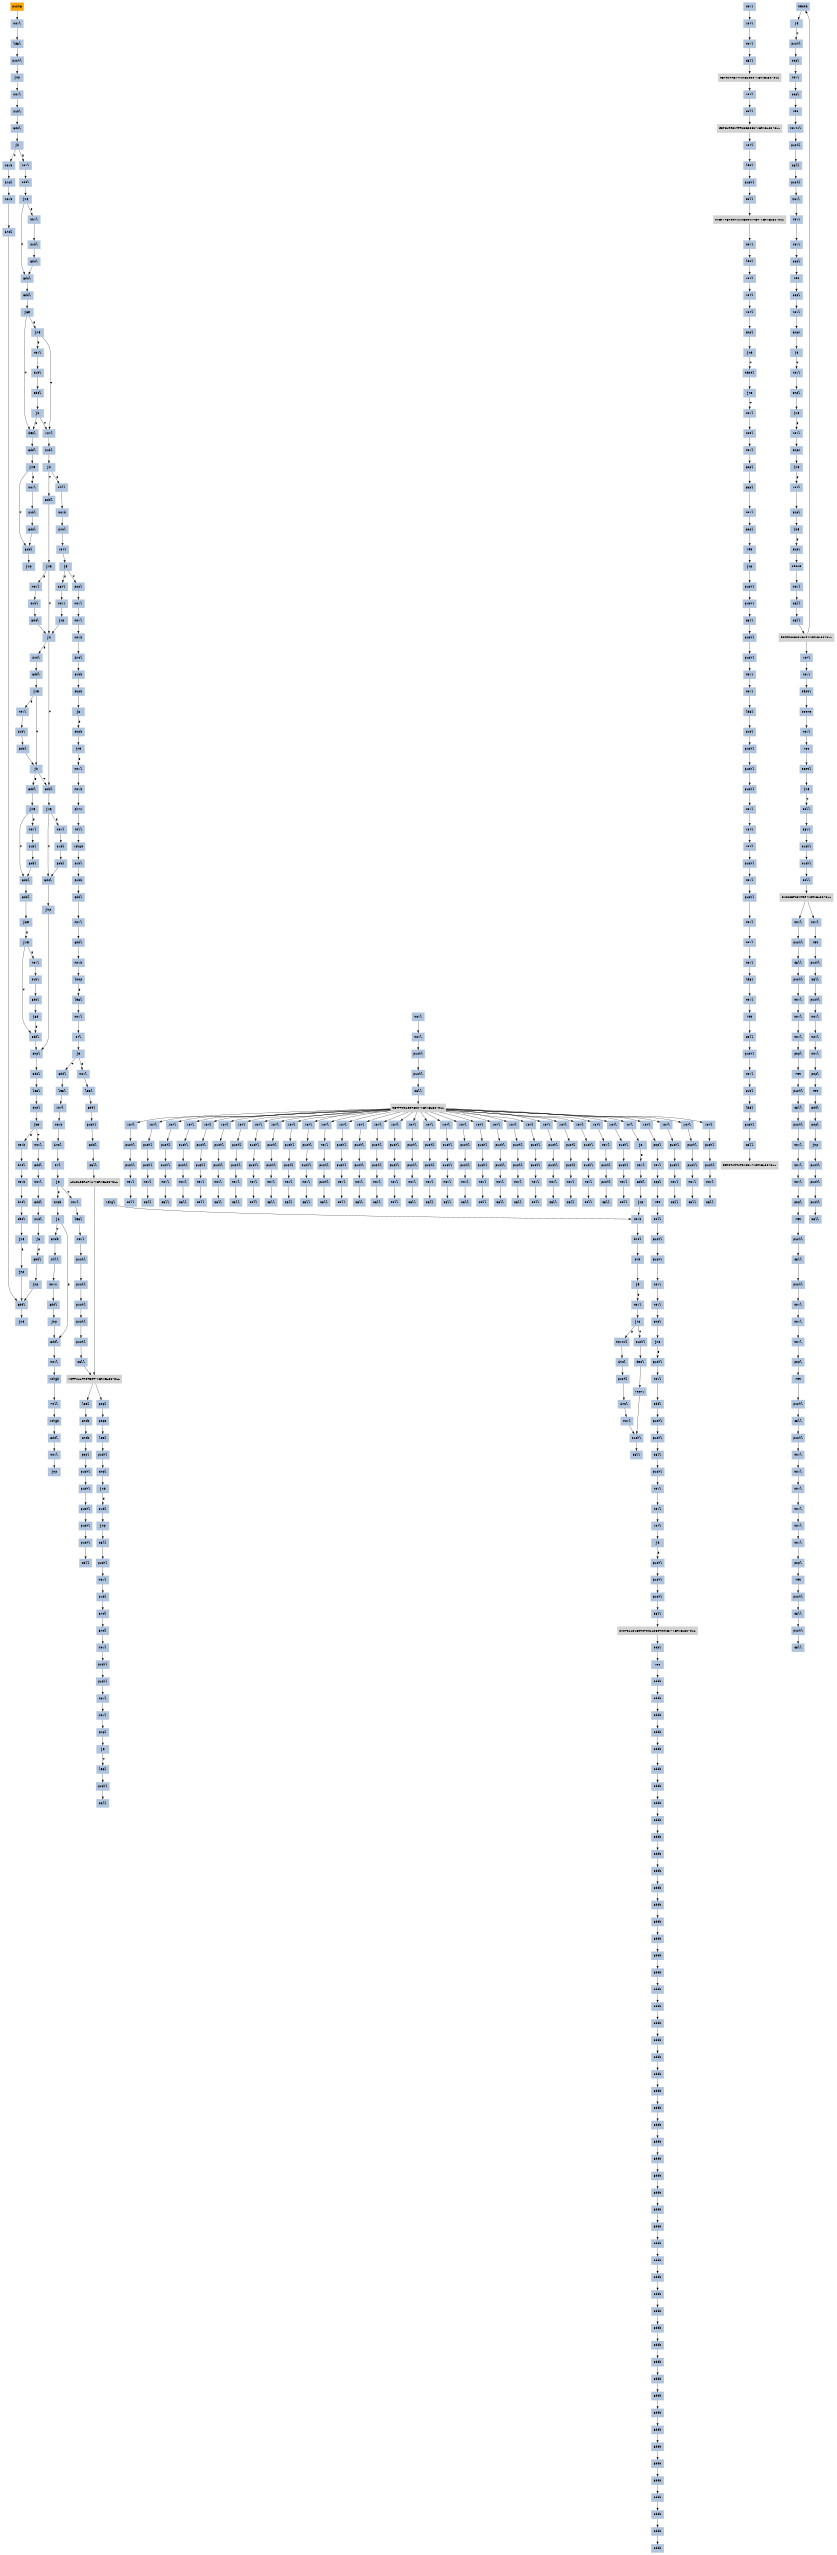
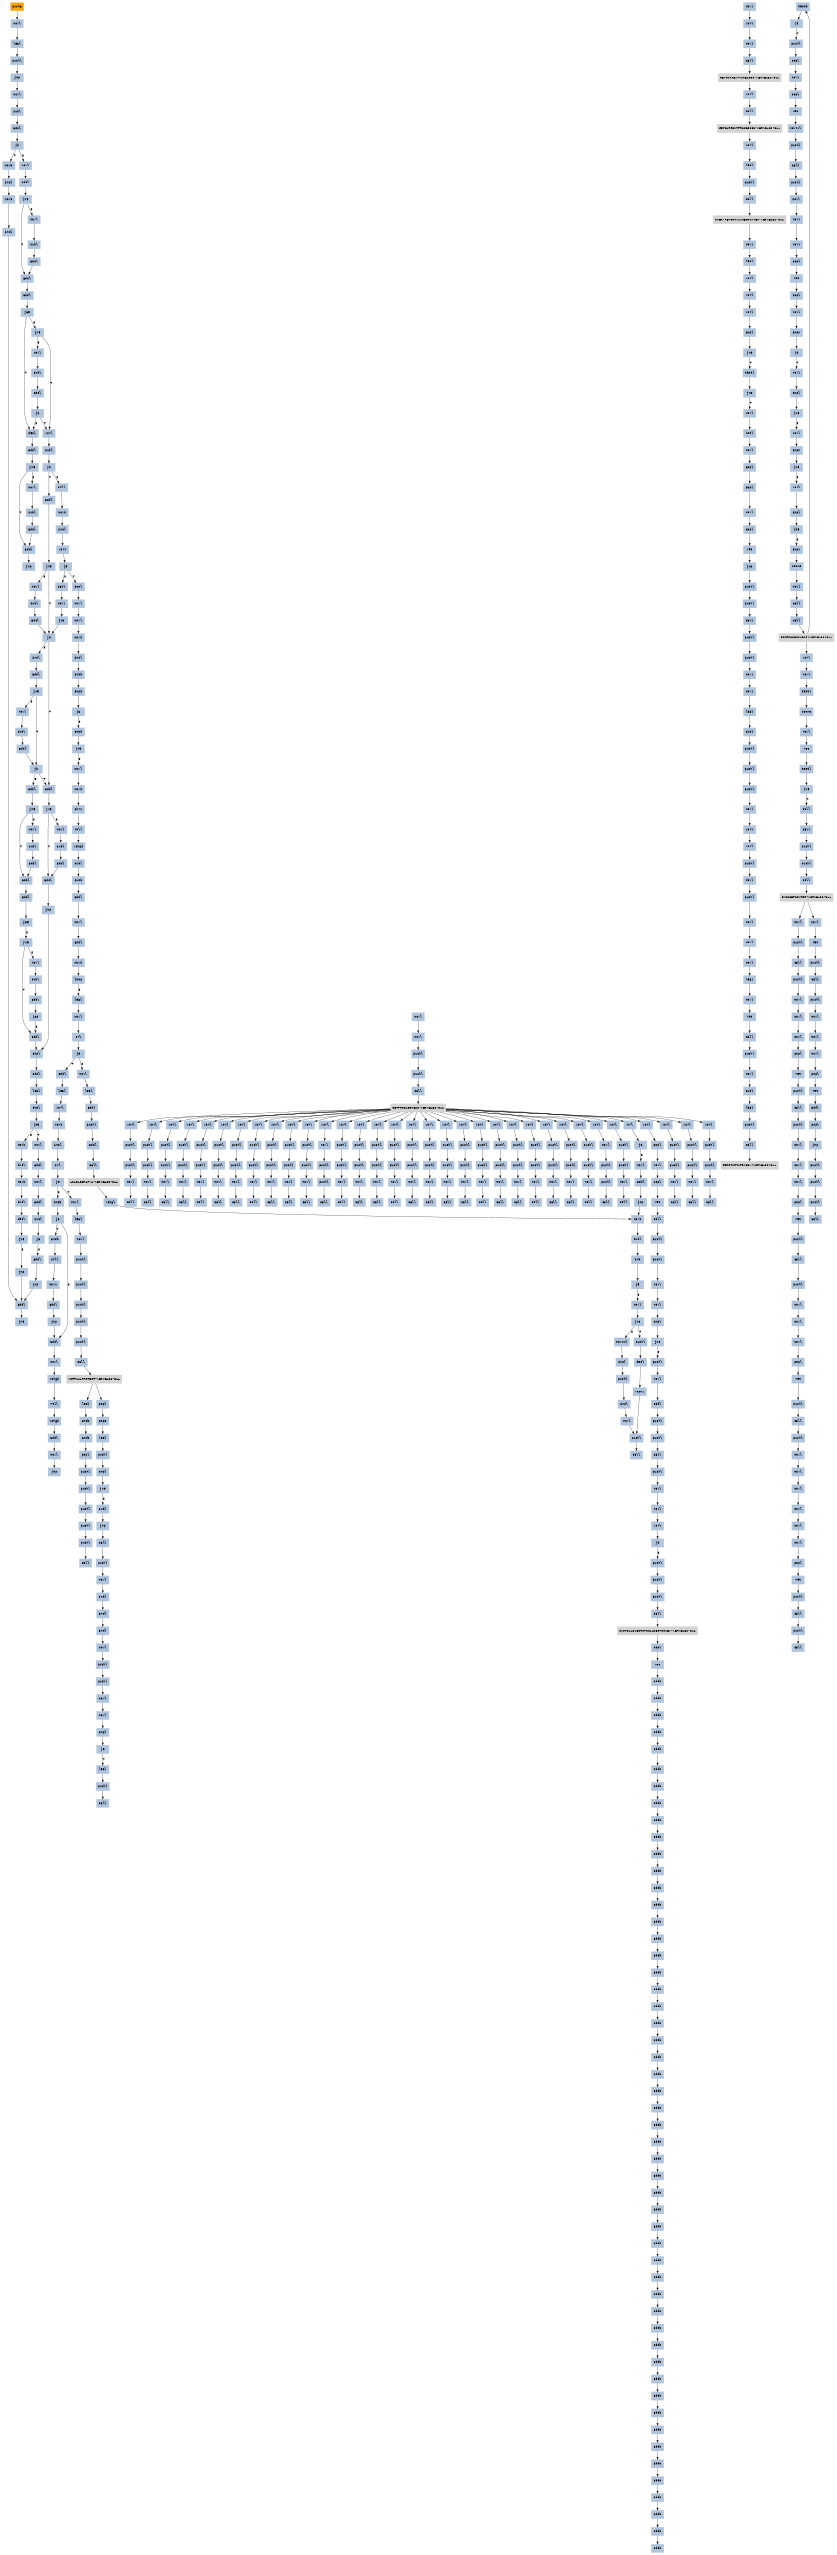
(94, 1279) -> (102, 1191)
